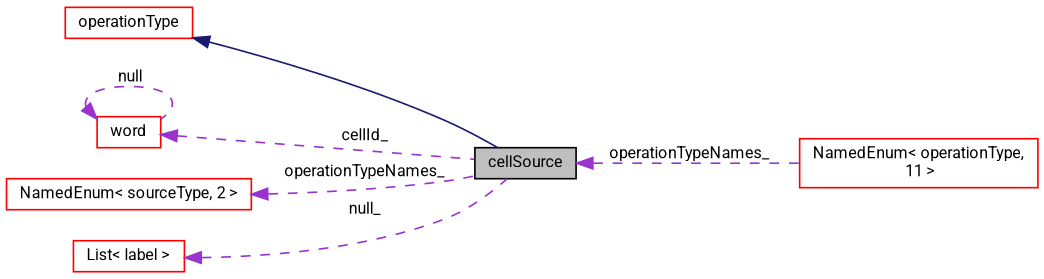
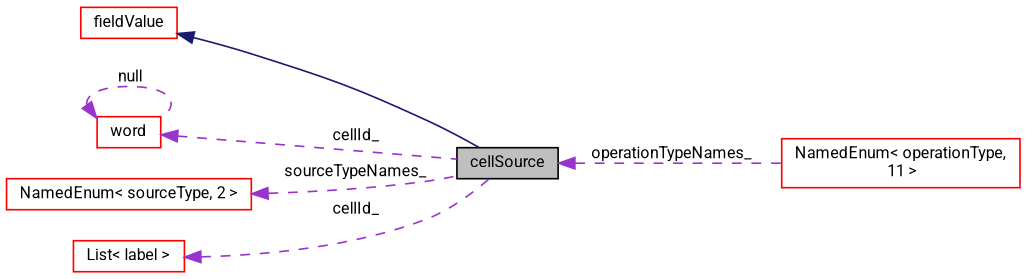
(129, 23) -> (129, 23)
(363, 172) -> (354, 172)
(363, 210) -> (354, 210)
